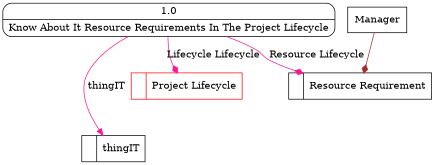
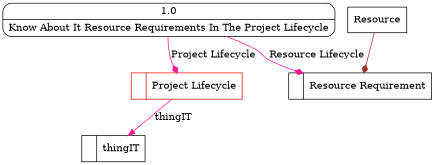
(377, 20) -> (377, 20)
(213, 55) -> (213, 55)
(87, 75) -> (153, 115)
